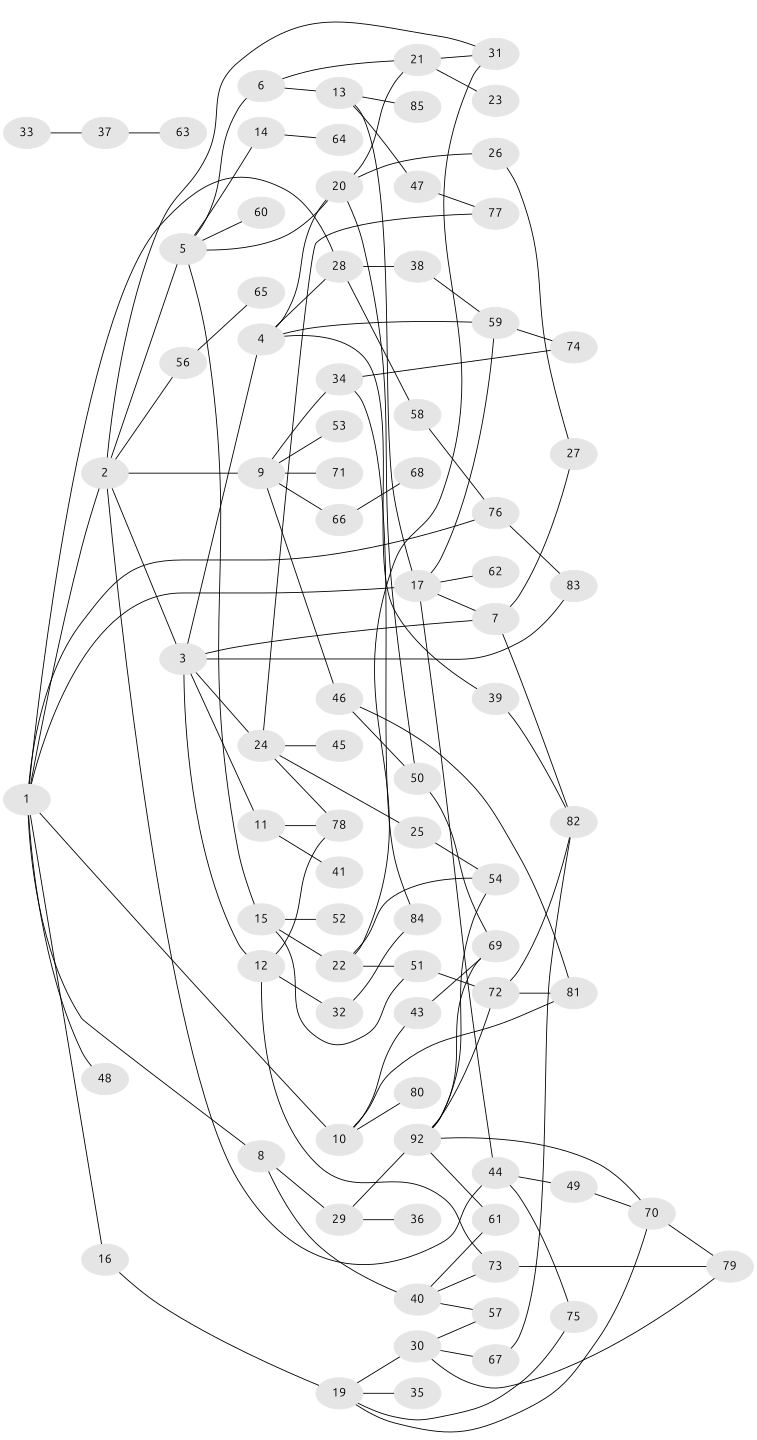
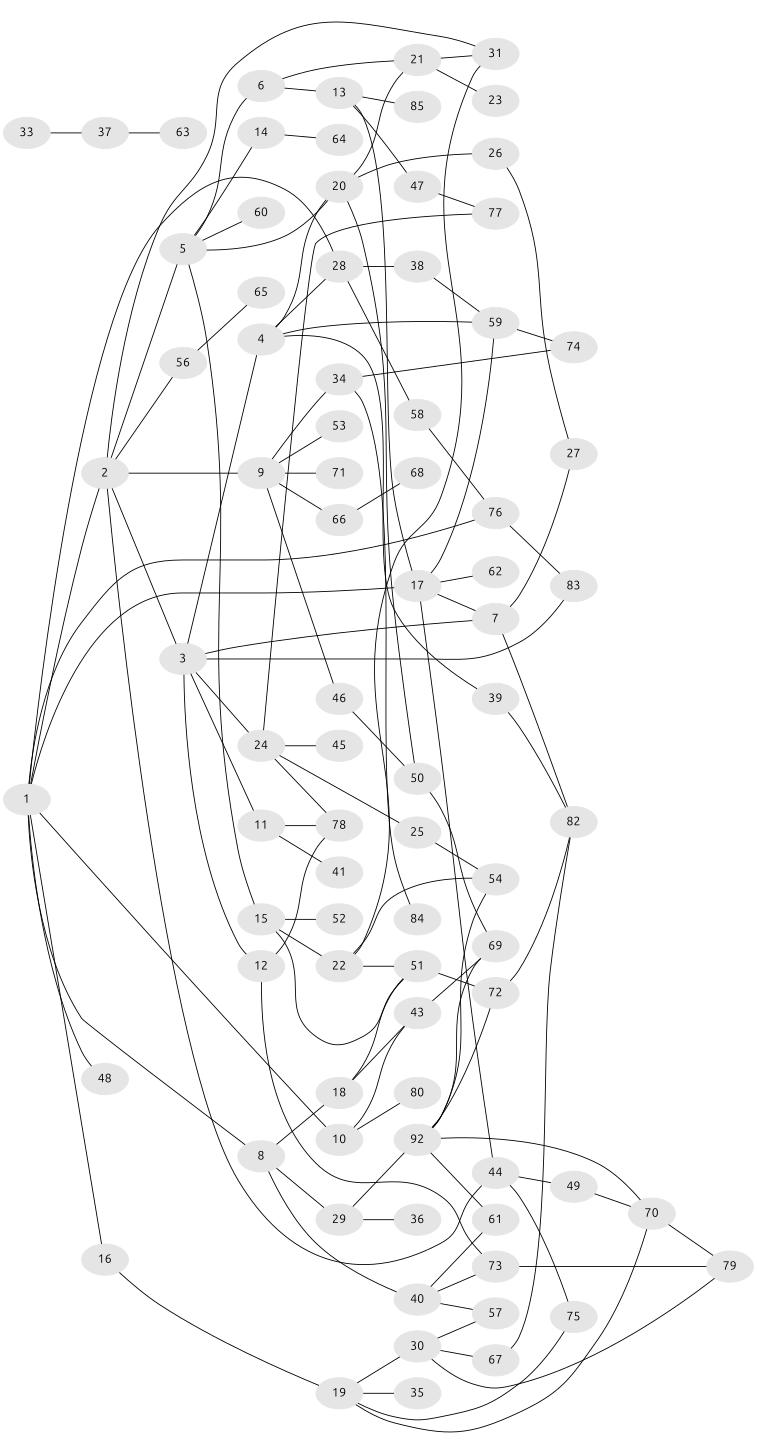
(574, 993) -> none
(339, 1013) -> none
none -> (339, 1093)
